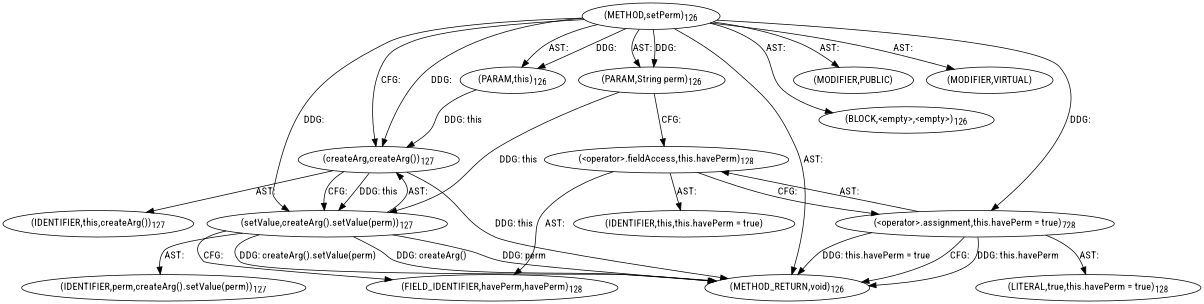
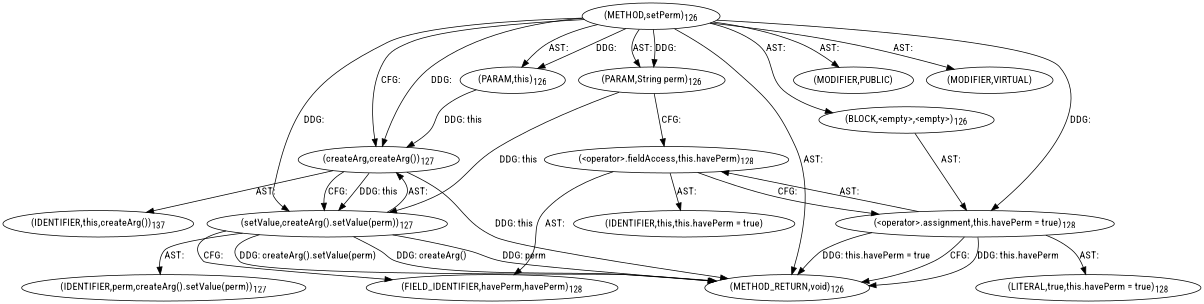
none -> (939, 169)
(159, 223) -> (159, 223)
(1069, 223) -> (1069, 223)
